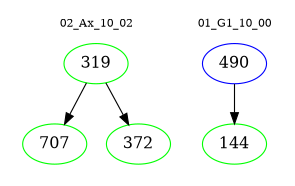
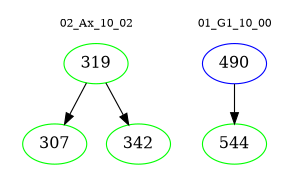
(55, 144) -> (55, 144)
(138, 144) -> (138, 144)
(234, 144) -> (234, 144)
